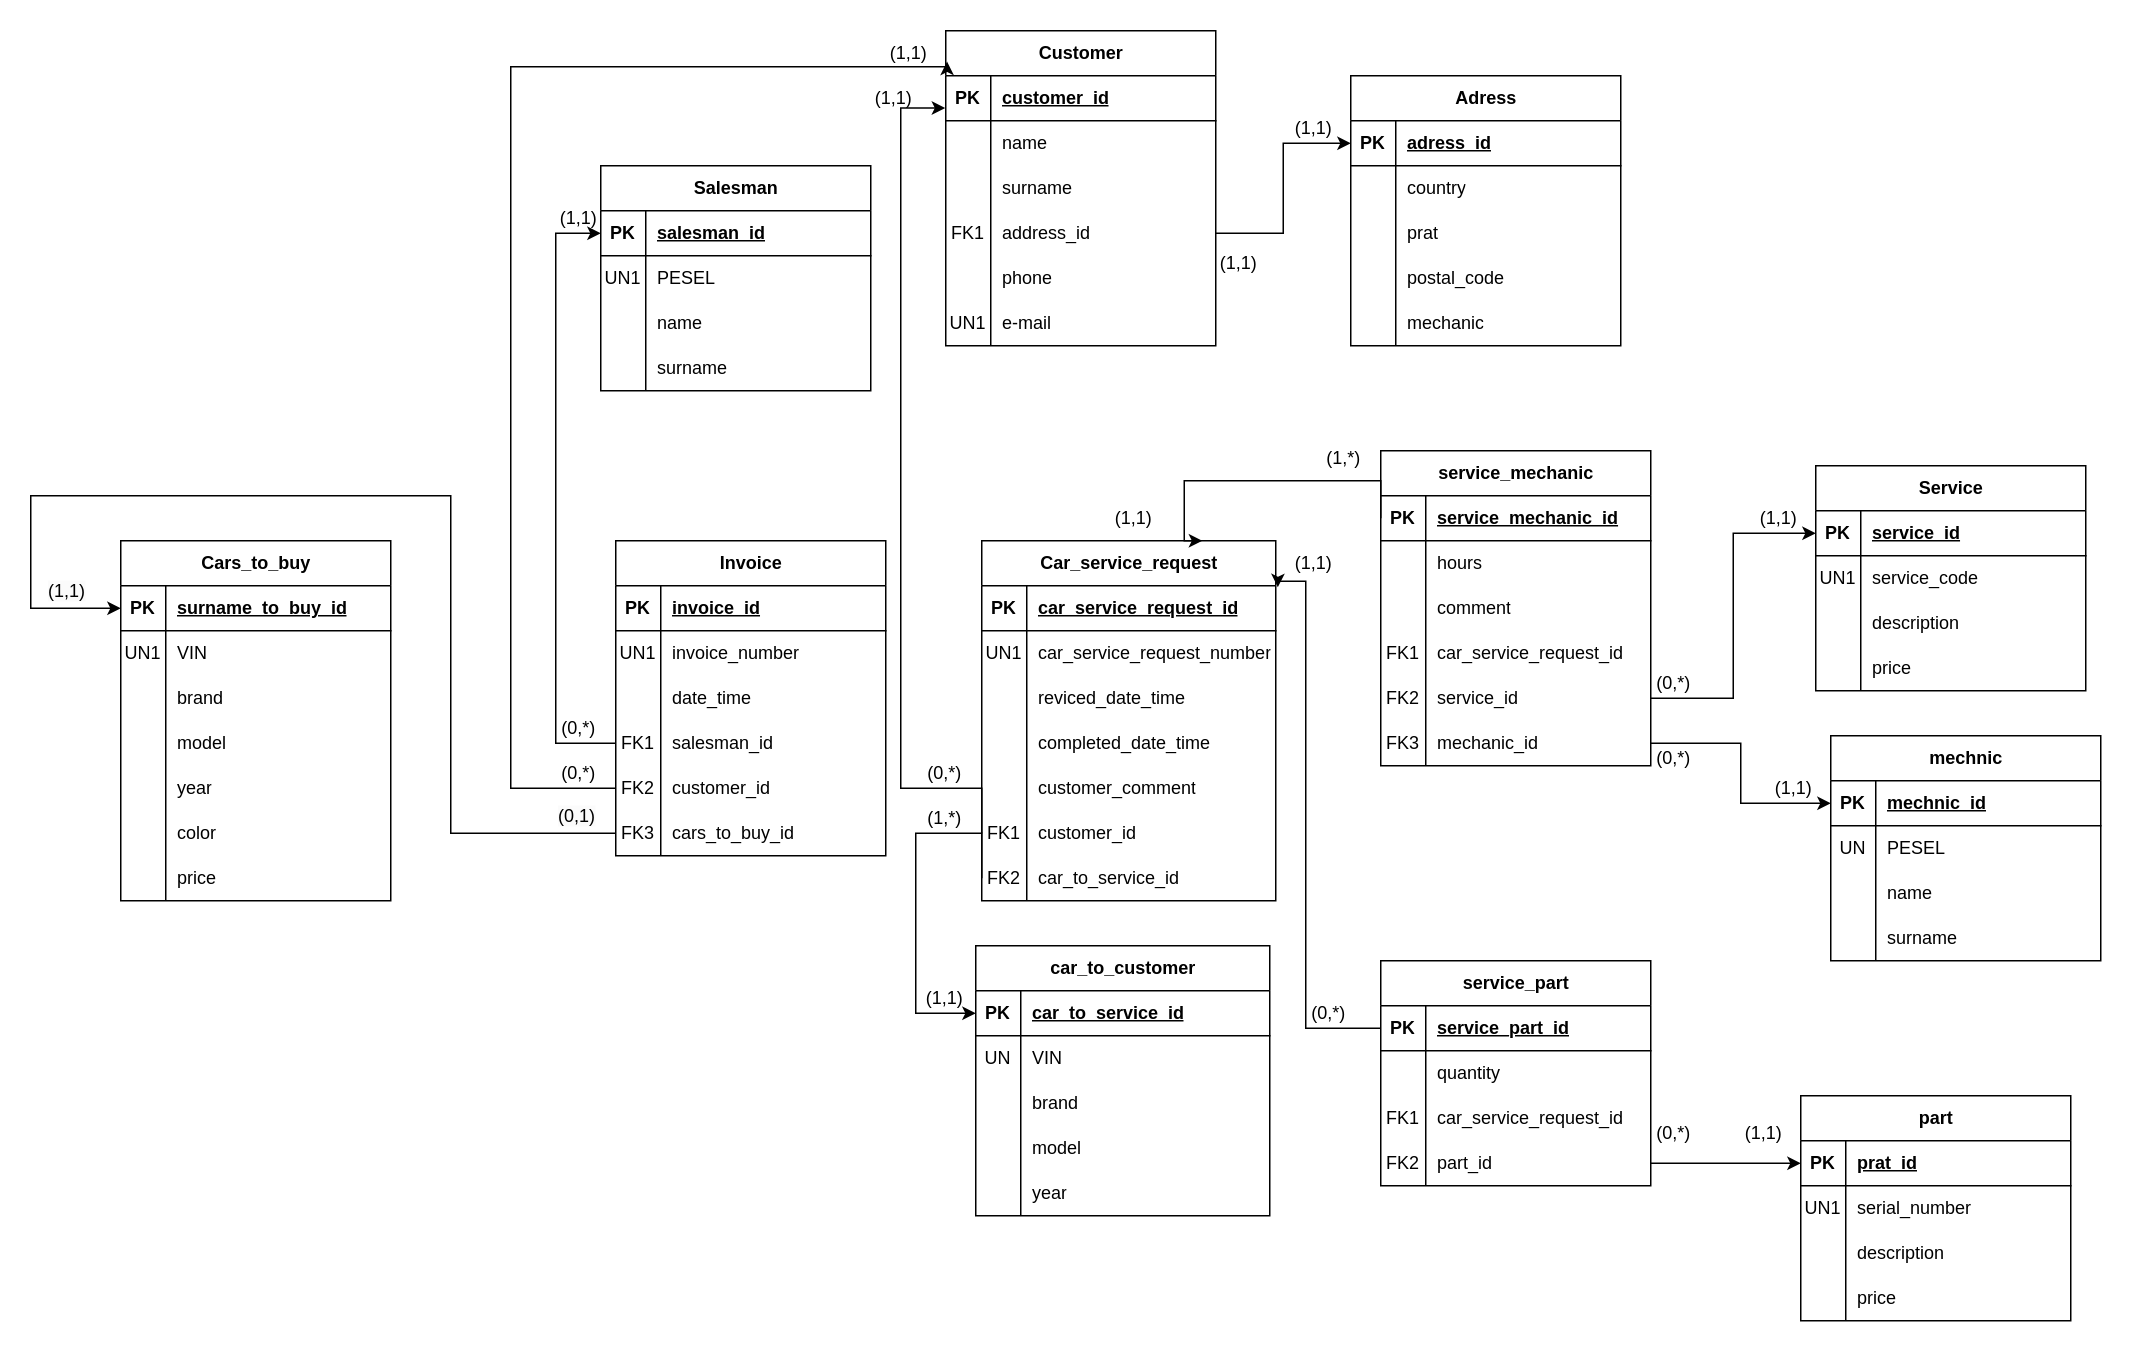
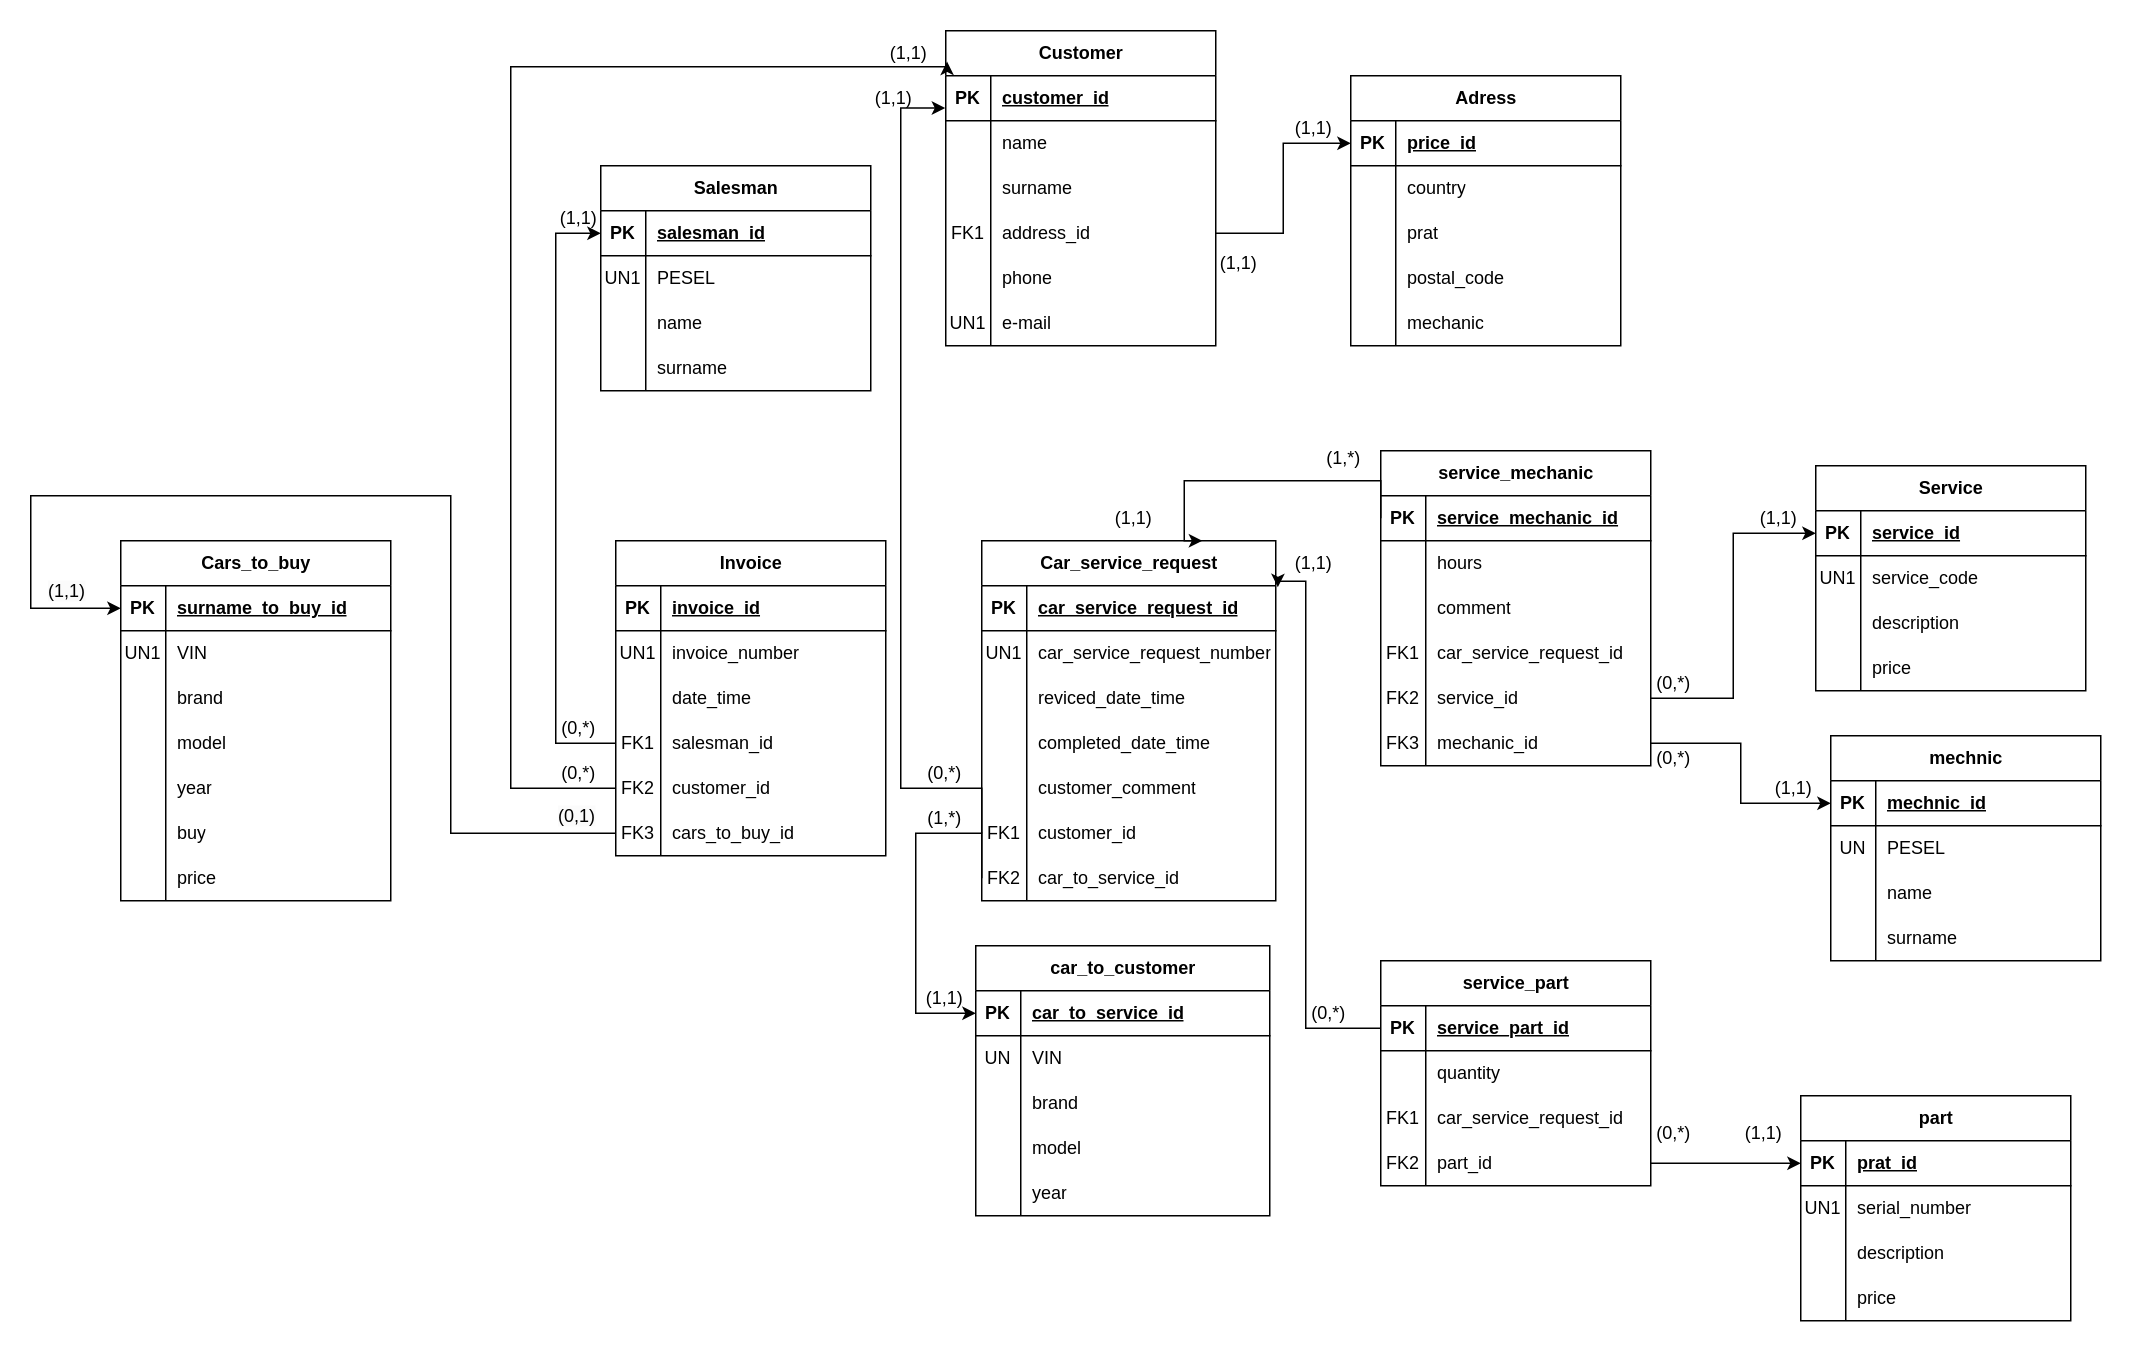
(1451, 143) -> (1443, 143)
(201, 833) -> (193, 833)
